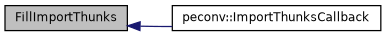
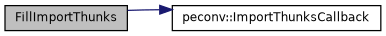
(156, 26) -> (144, 10)
